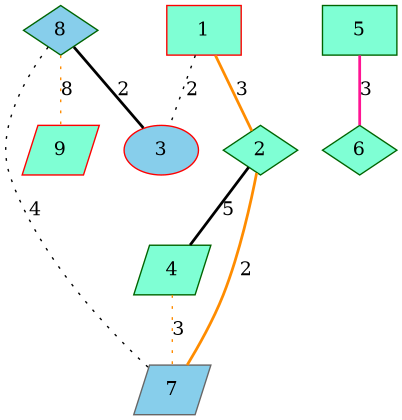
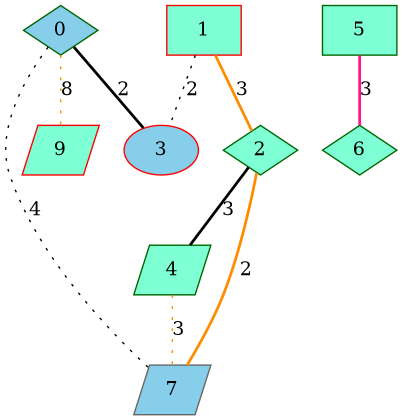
(61, 30) -> (61, 30)
(229, 210) -> (229, 210)
